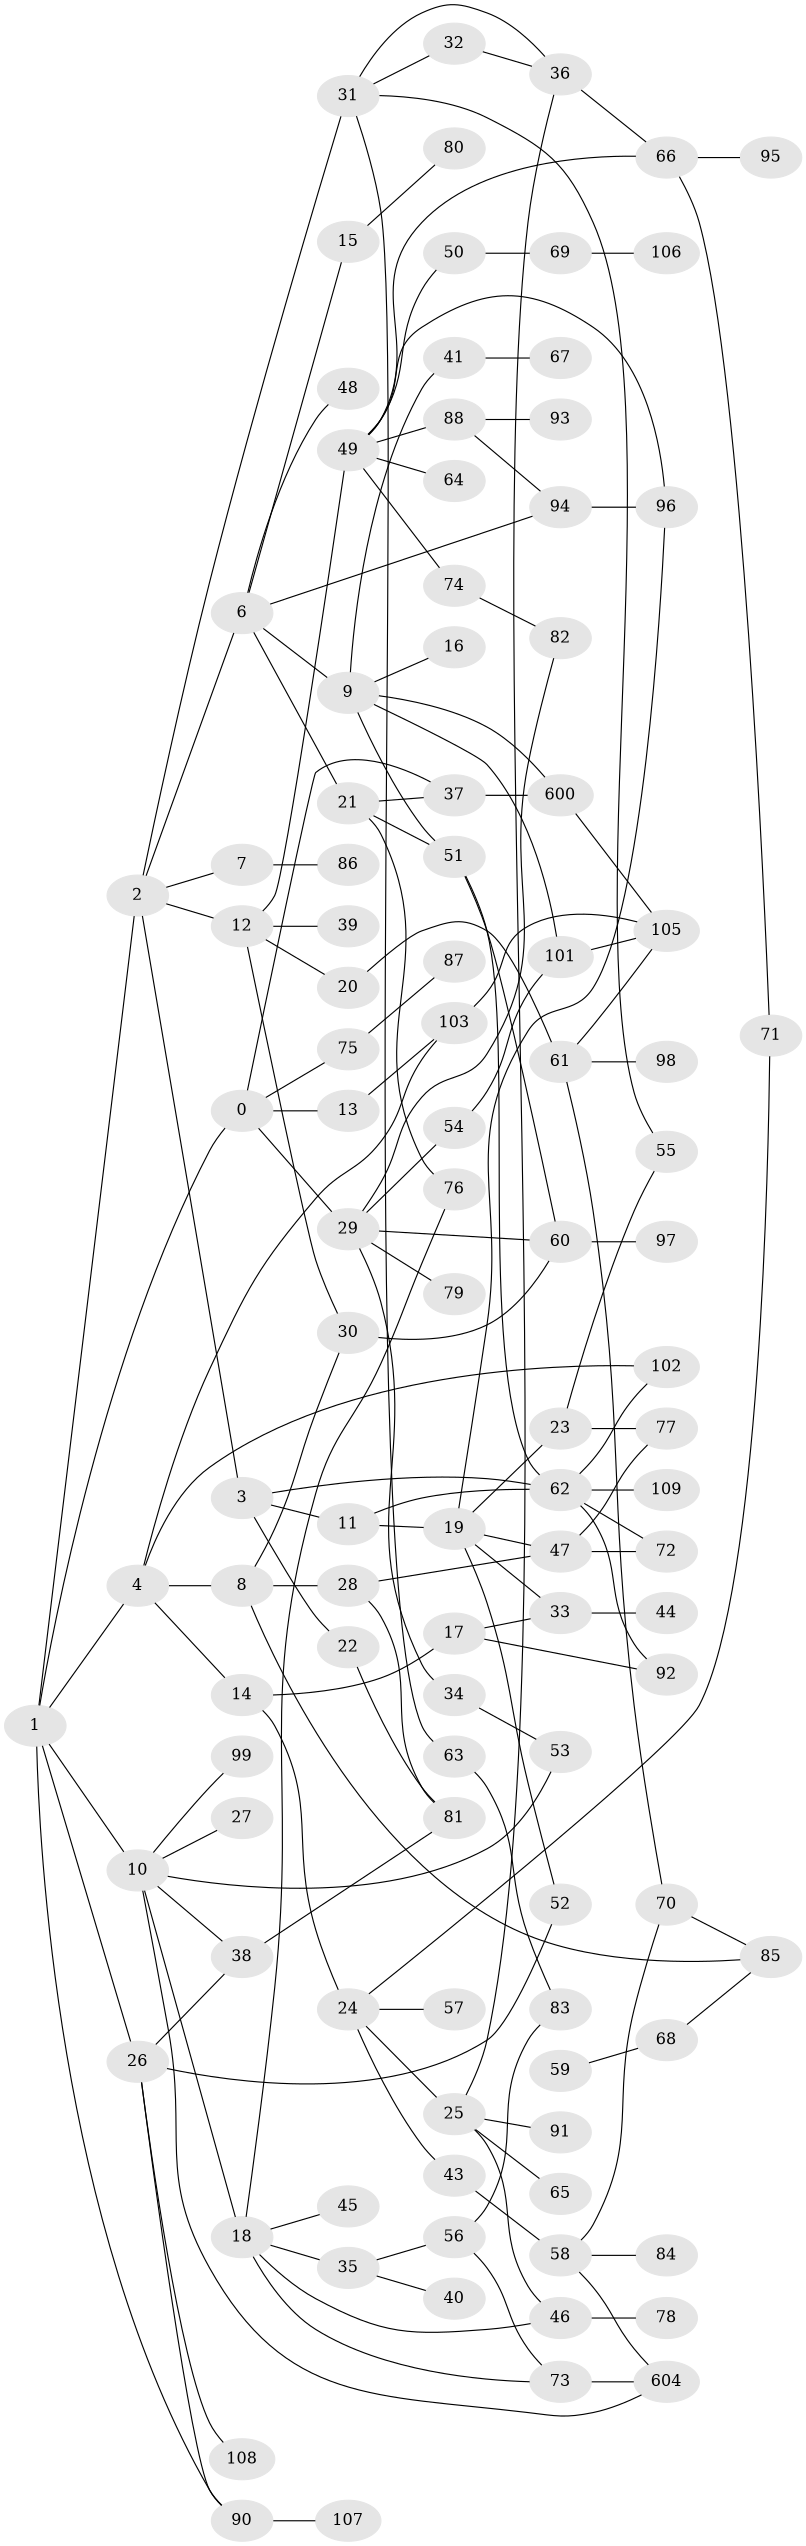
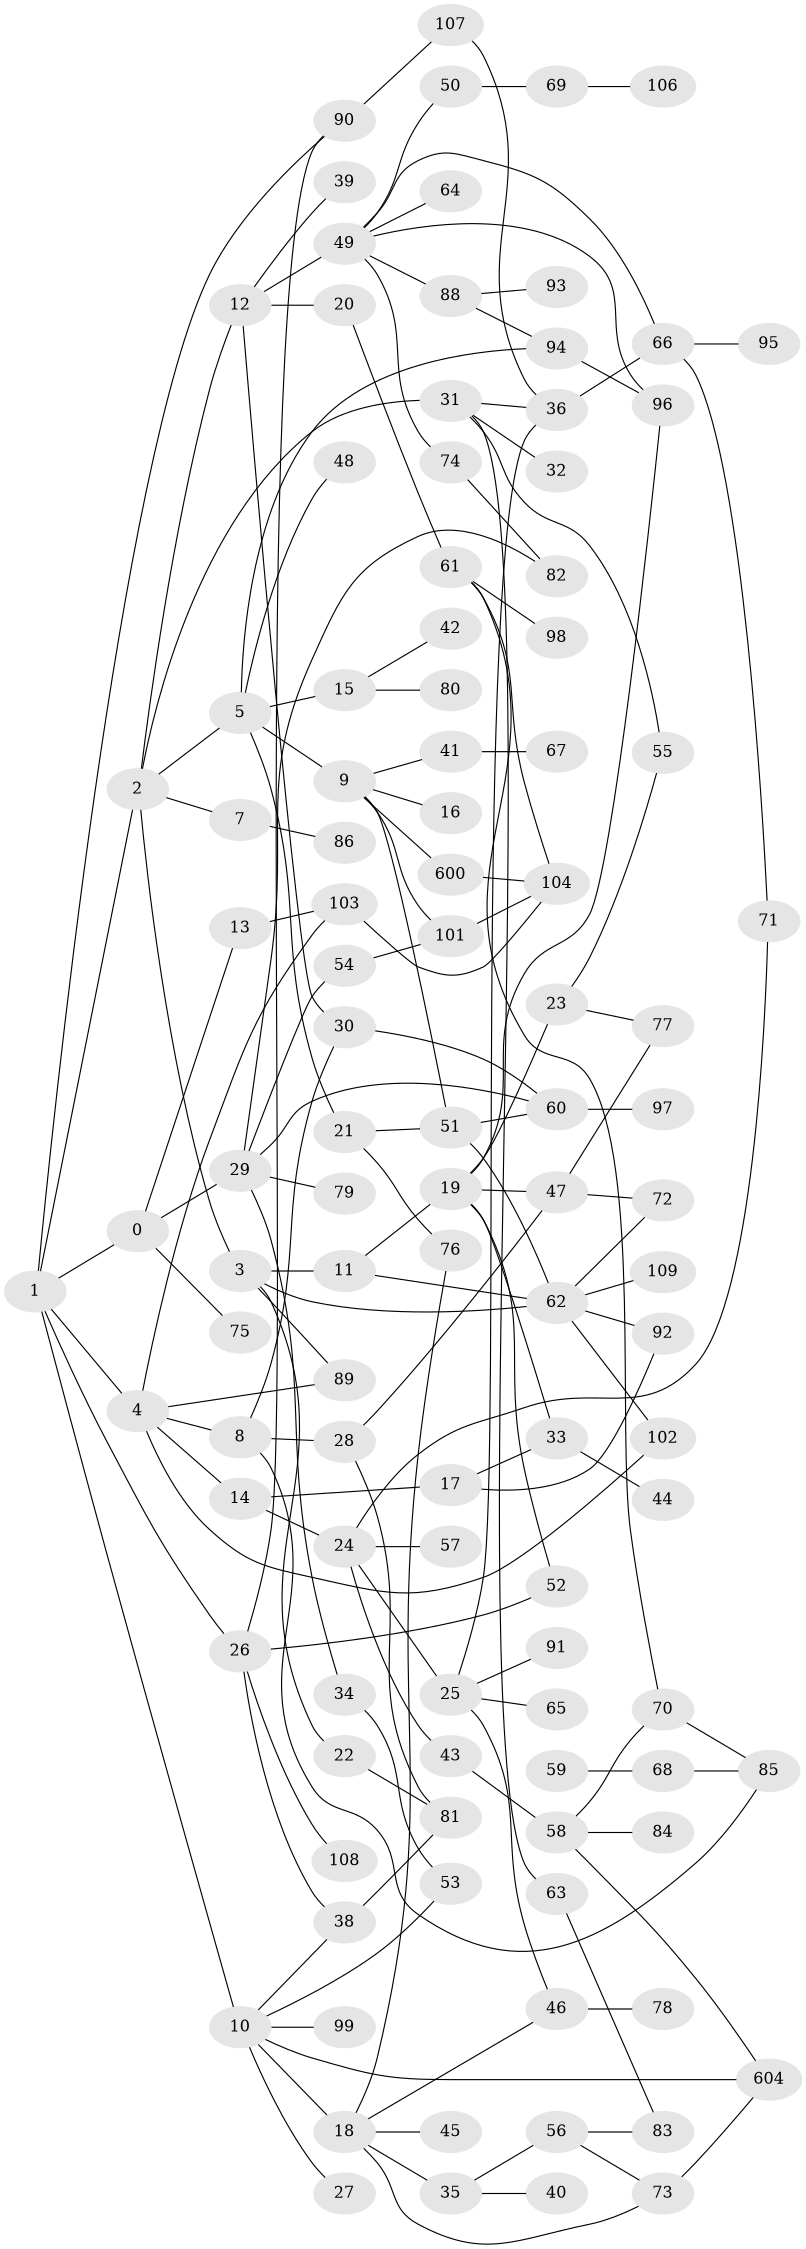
(507, 59) -> (504, 218)
(242, 613) -> (240, 713)
none -> (451, 629)
(454, 795) -> none
(667, 931) -> (557, 884)
(454, 962) -> none
none -> (345, 1380)
